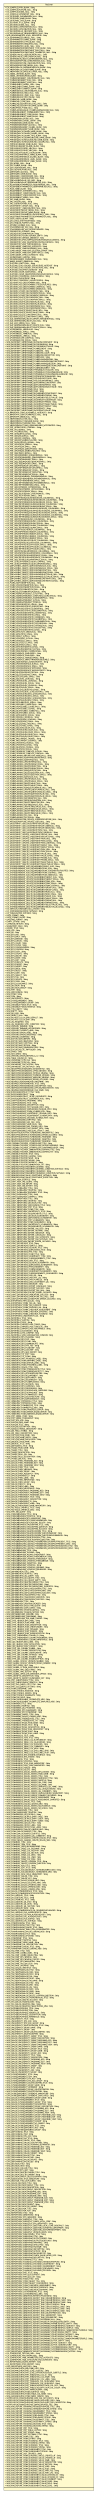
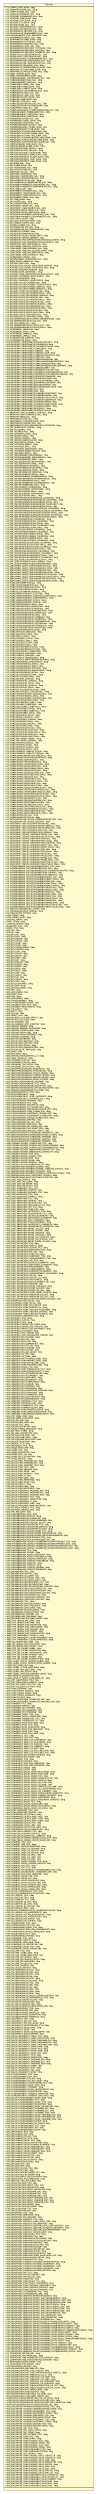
(20, 1476) -> (18, 1476)
